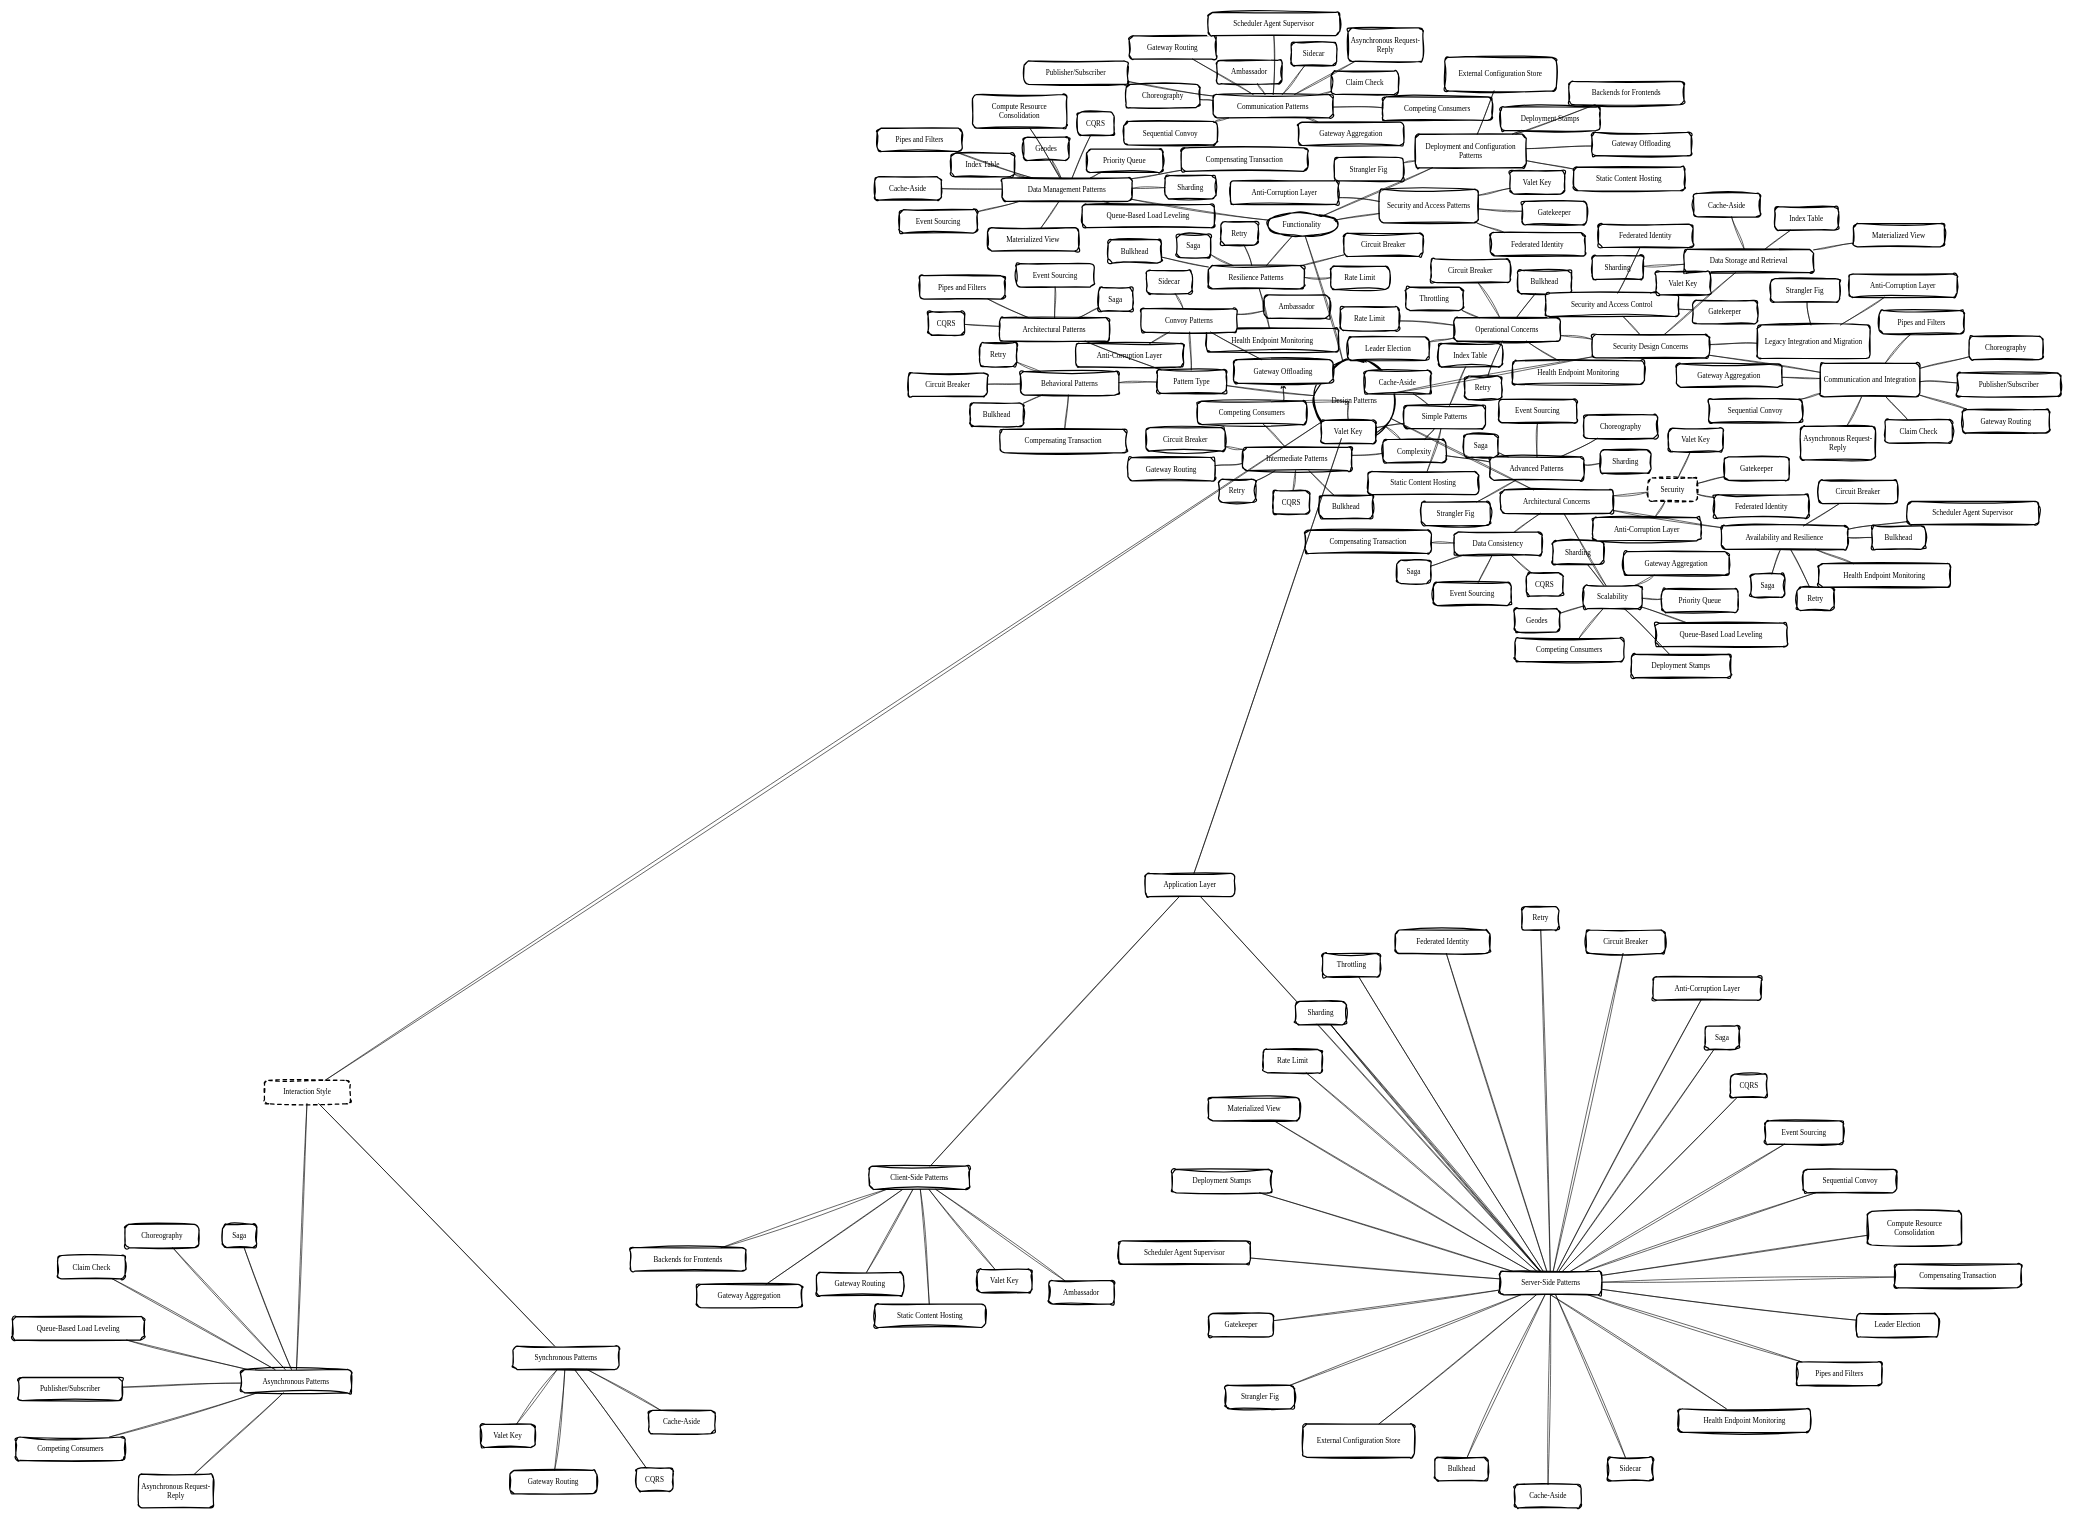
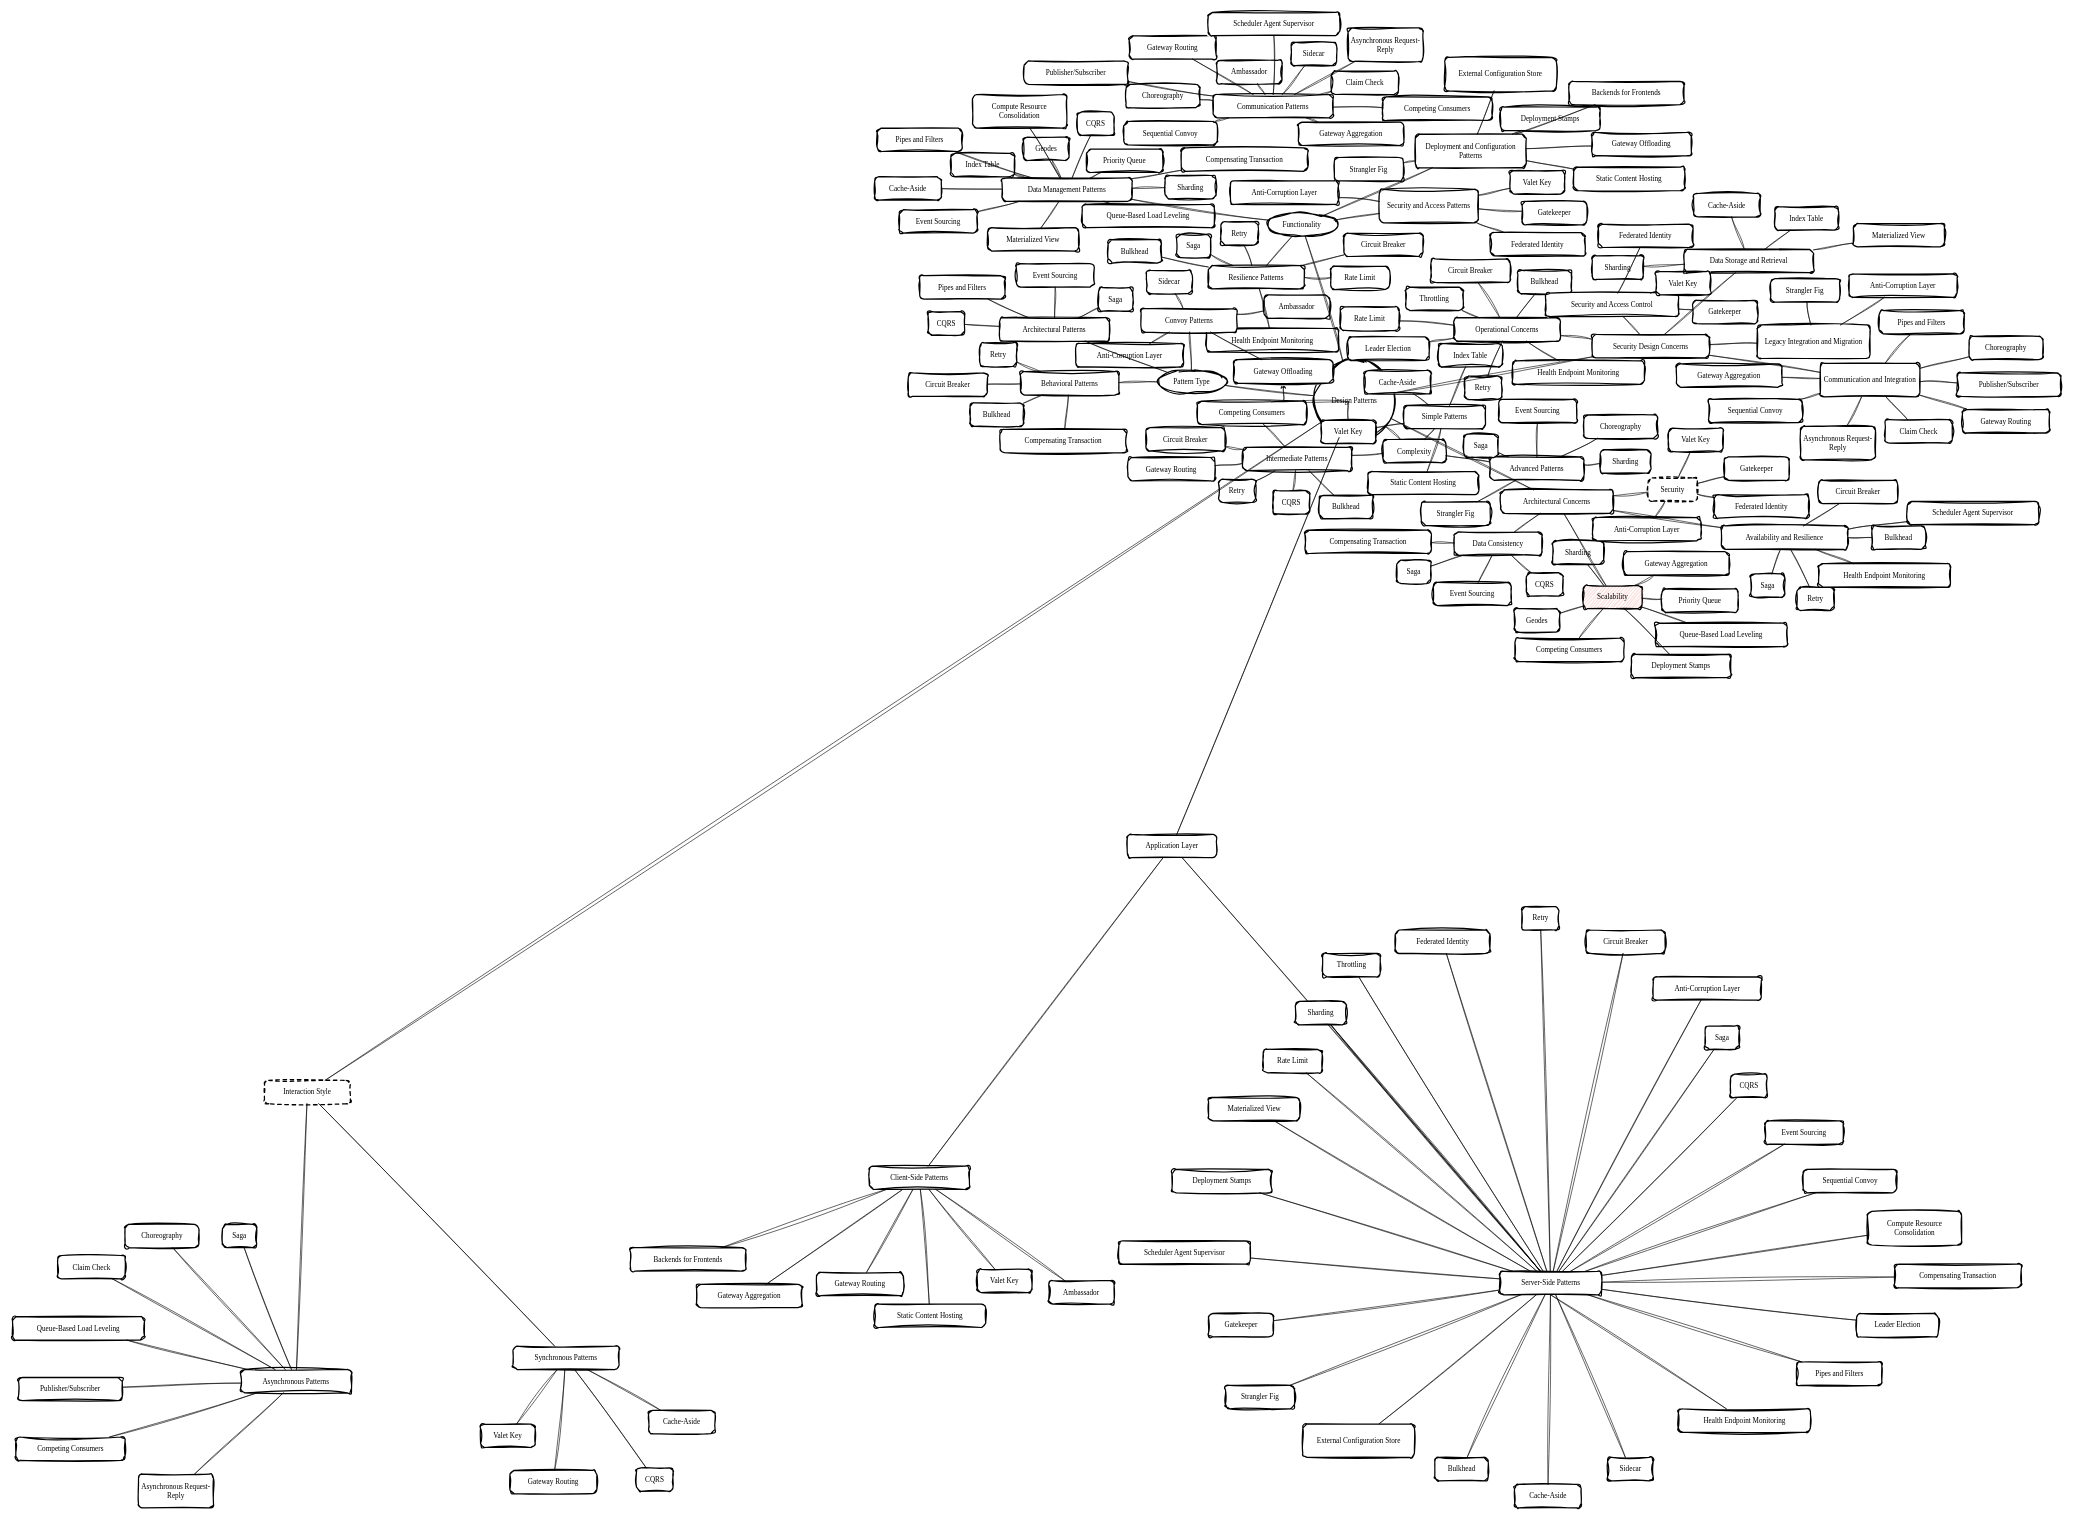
(1192, 382) -> (1192, 382)
(1613, 597) -> (1613, 597)
(1190, 885) -> (1172, 846)
